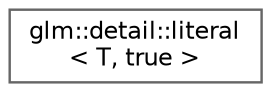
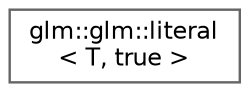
(136, 46) -> (125, 46)
